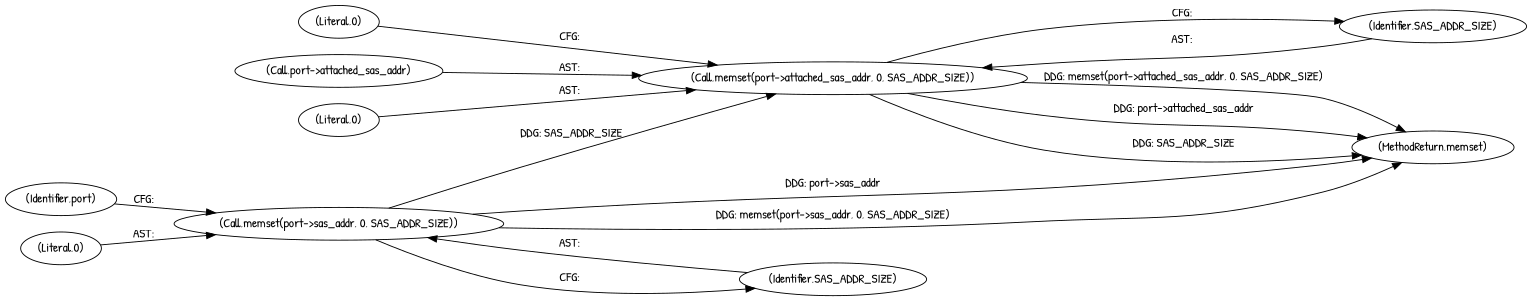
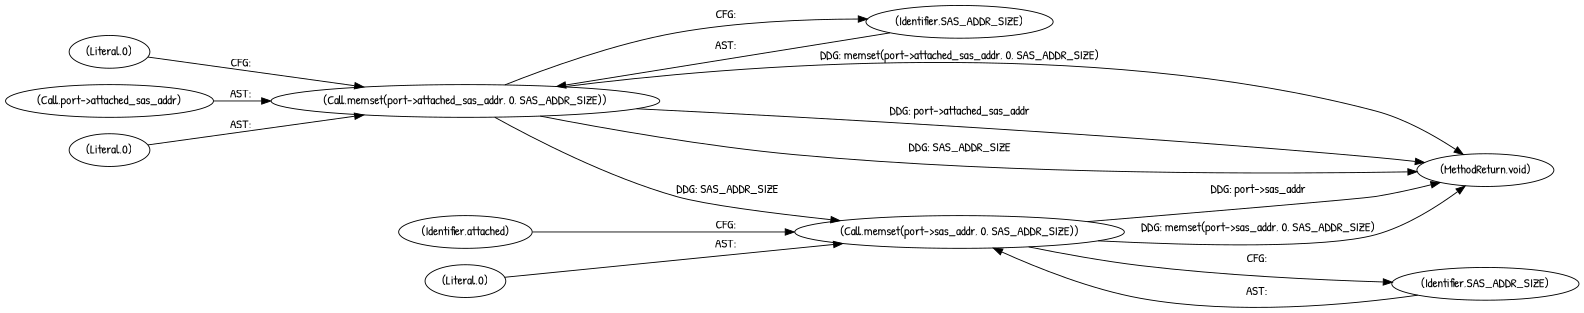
(1433, 147) -> (1485, 170)
(577, 151) -> (656, 190)
(61, 199) -> (465, 232)
